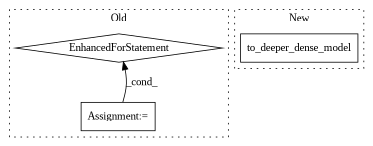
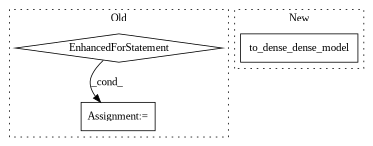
(299, 48) -> (299, 48)
(126, 86) -> (91, 77)
